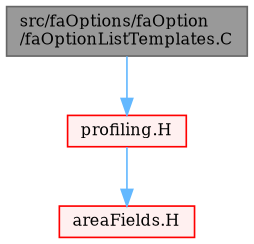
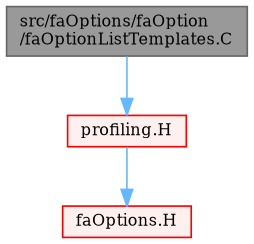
(127, 222) -> (127, 222)
